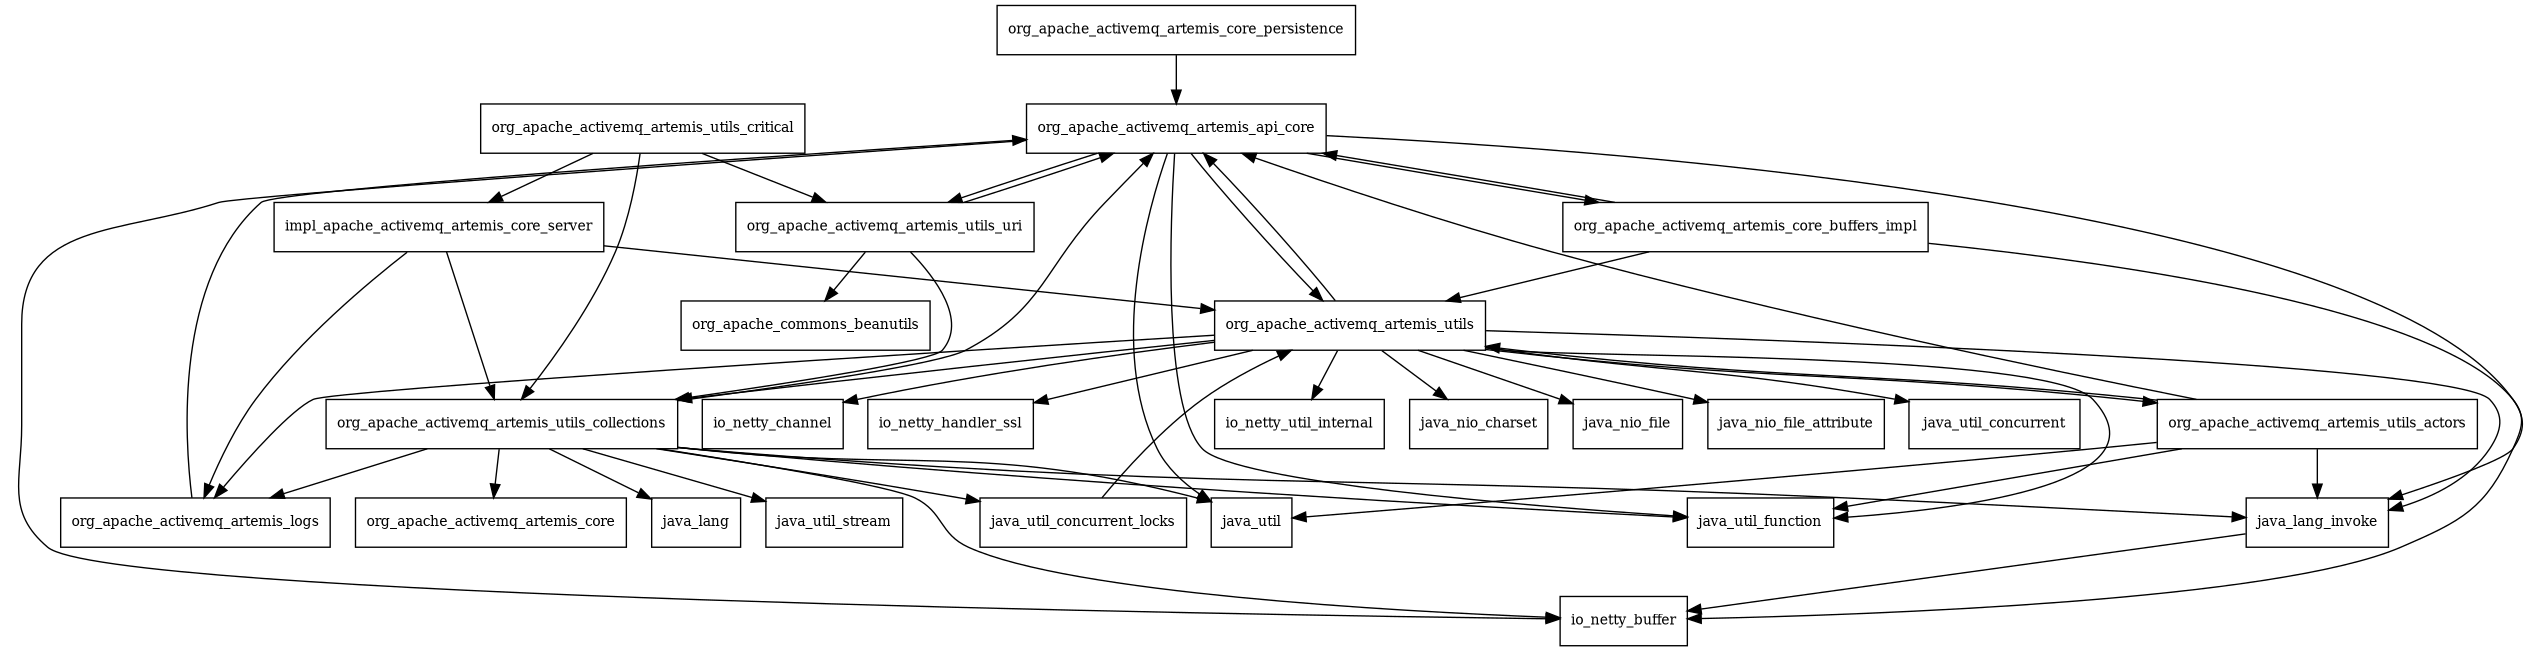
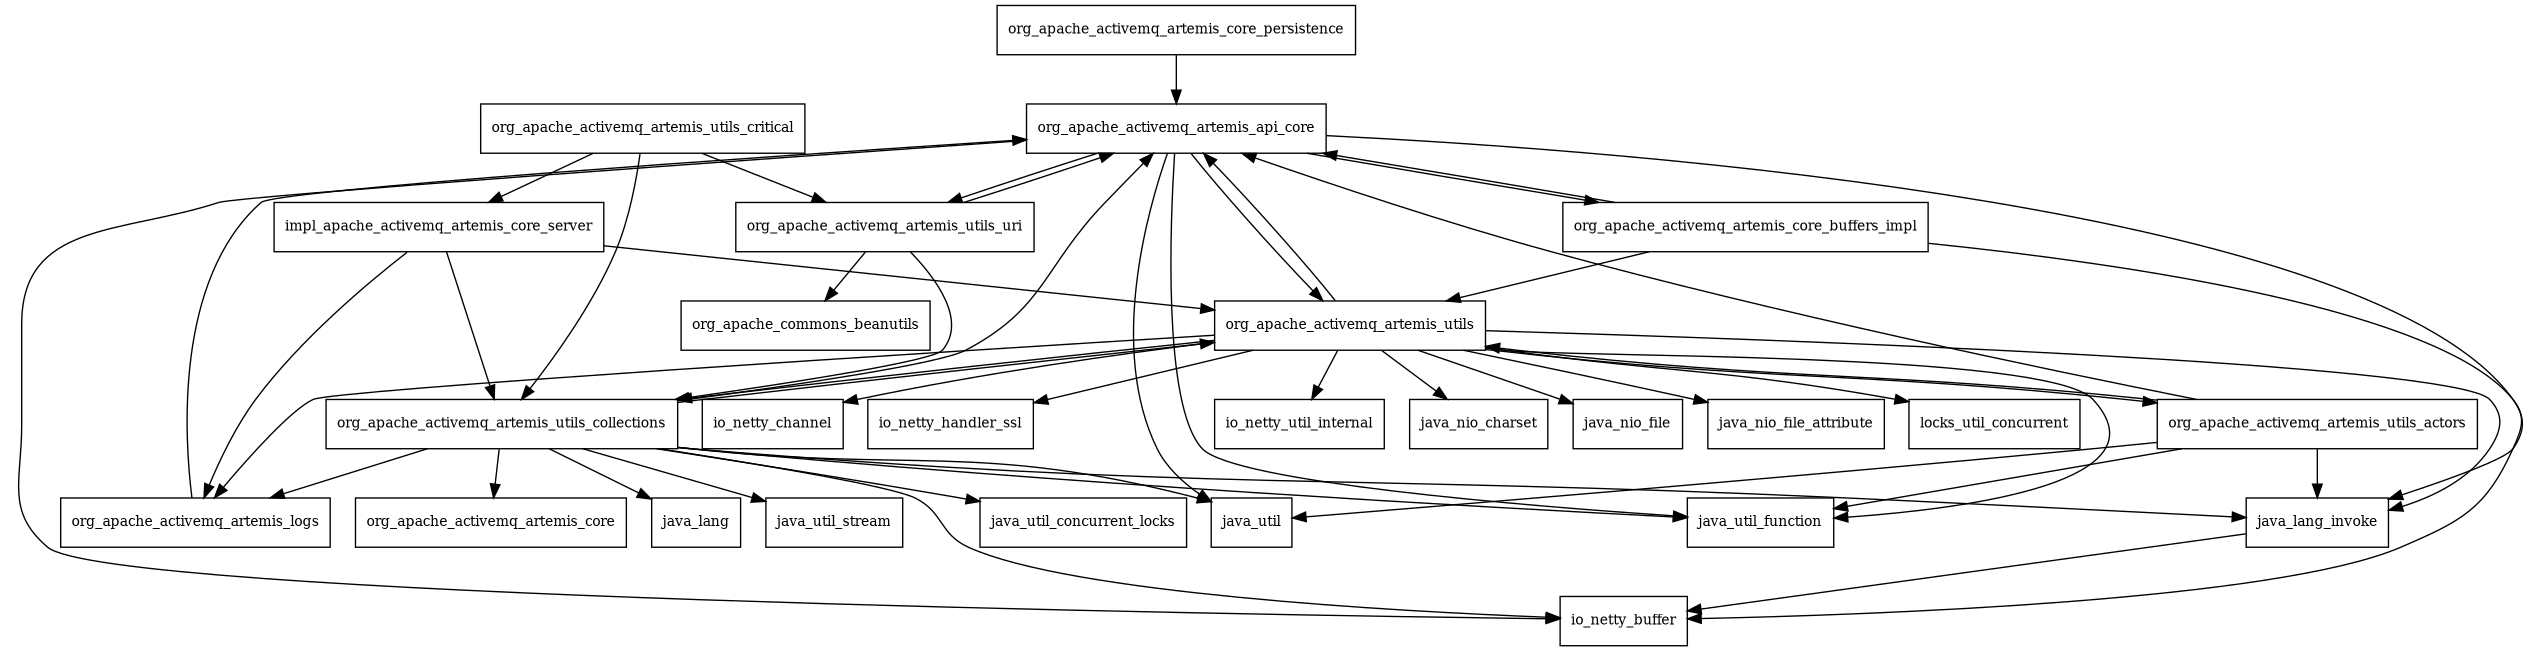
(1177, 420) -> (939, 373)
(1994, 424) -> (1994, 424)
